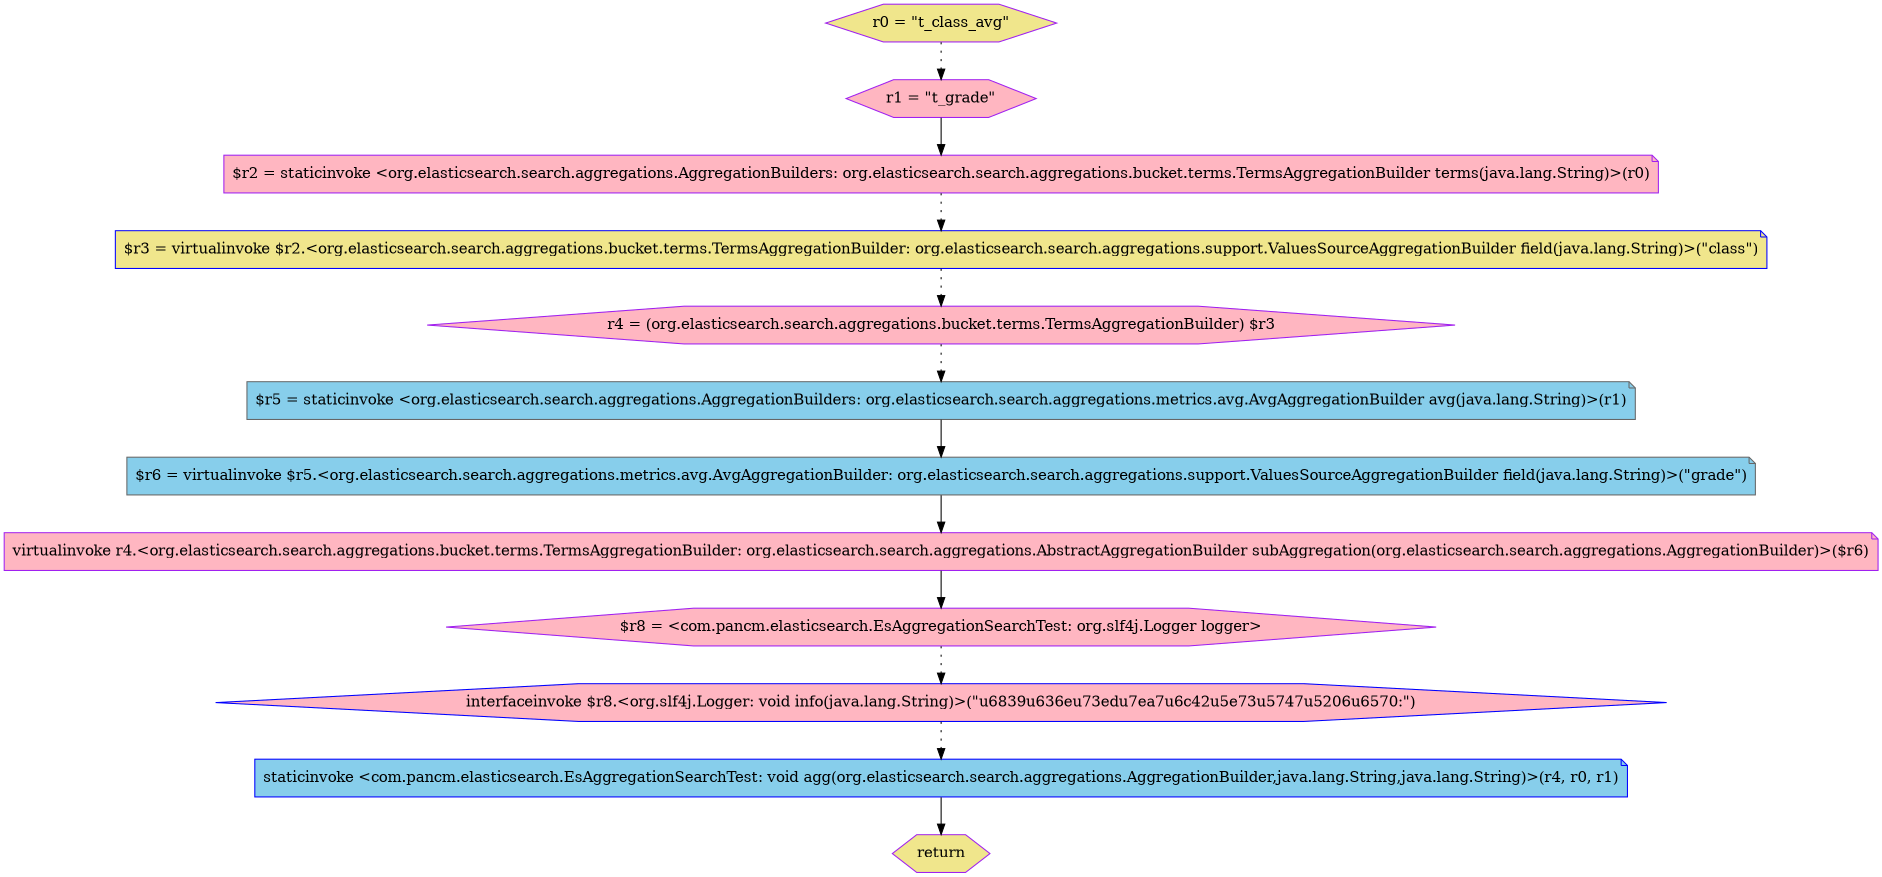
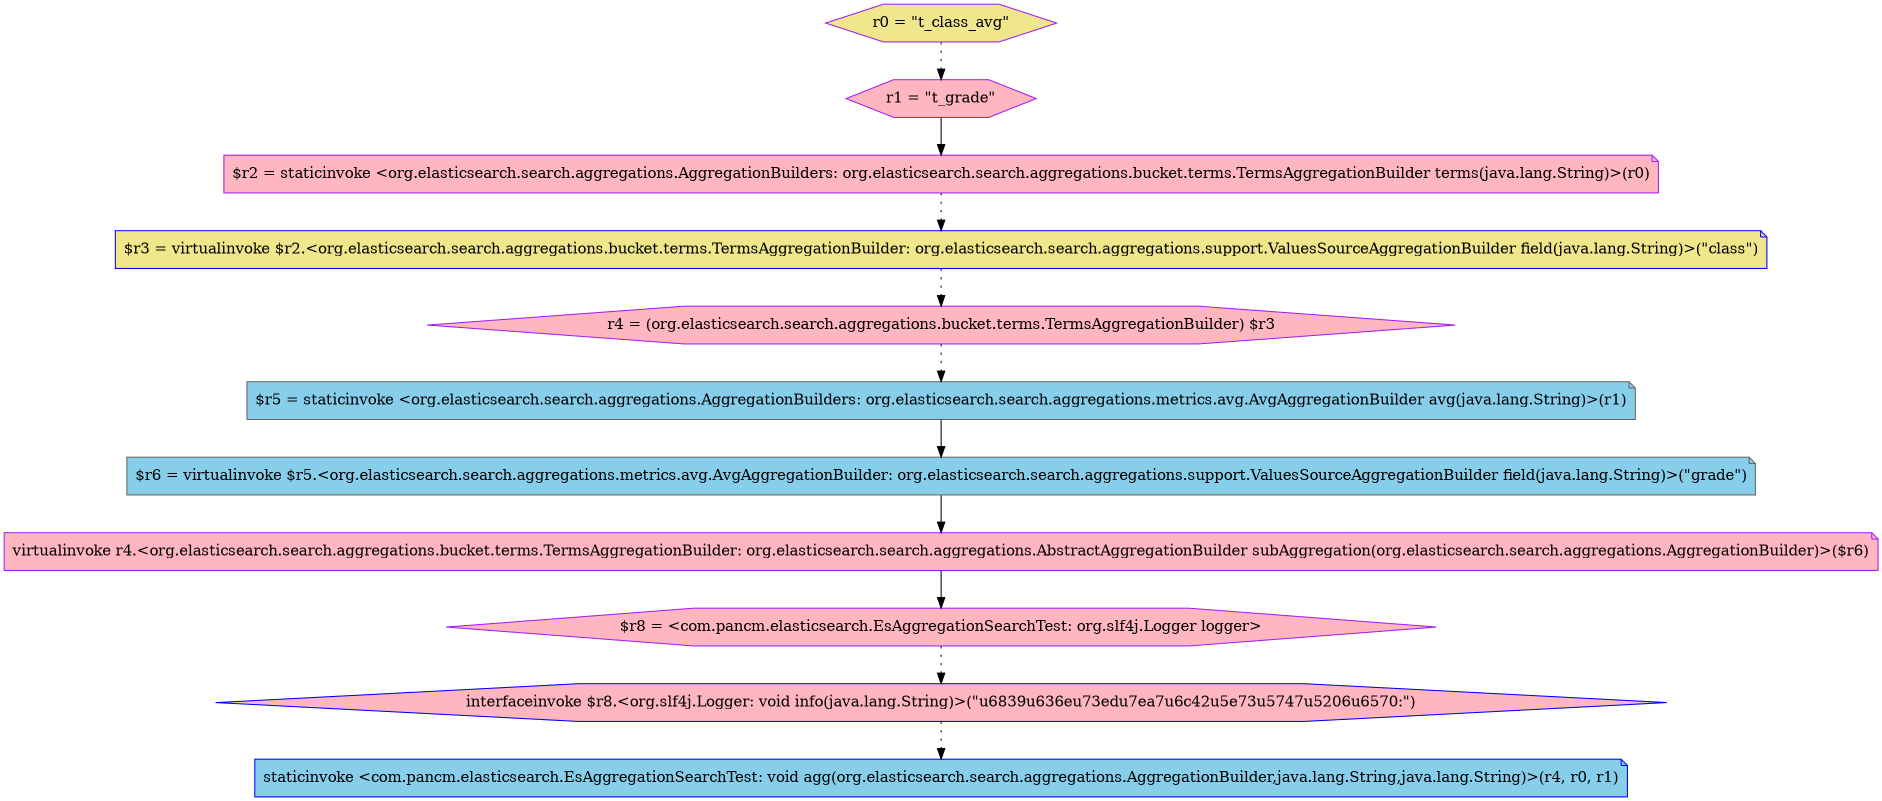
(941, 854) -> none
